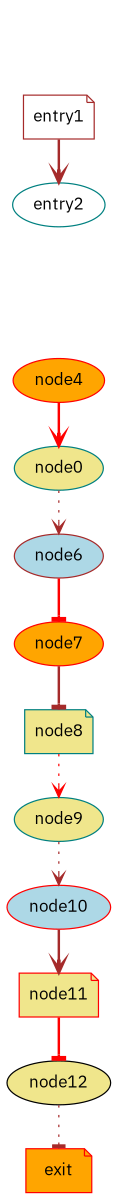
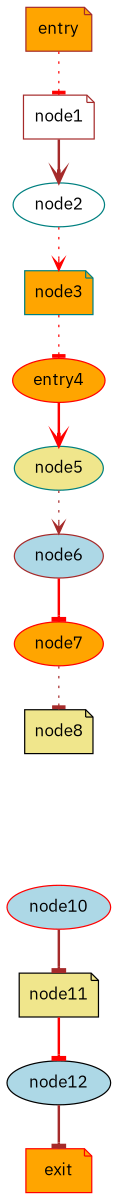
none -> (59, 29)
(59, 117) -> (59, 117)
(59, 205) -> (59, 205)
none -> (59, 293)
(59, 380) -> (59, 380)
(59, 468) -> (59, 468)
(59, 685) -> (59, 685)
(59, 732) -> (59, 732)
(59, 819) -> none
(59, 948) -> (59, 948)
(59, 995) -> (59, 995)
(59, 1083) -> (59, 1083)
(59, 1124) -> (59, 1124)
